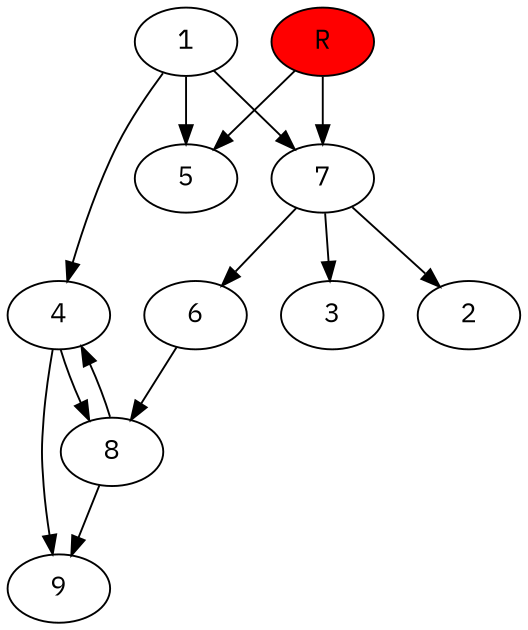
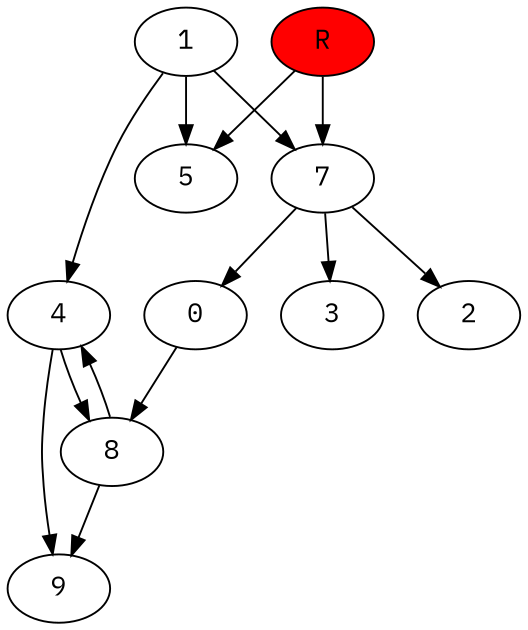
(196, 315) -> (196, 315)
